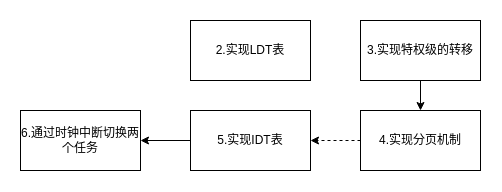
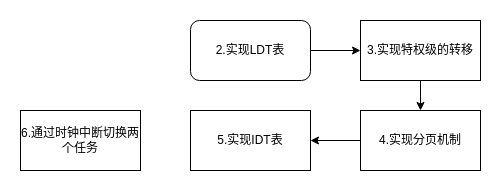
(251, 51) -> (251, 51)
none -> (332, 51)
(169, 141) -> none
(338, 141) -> (338, 141)
